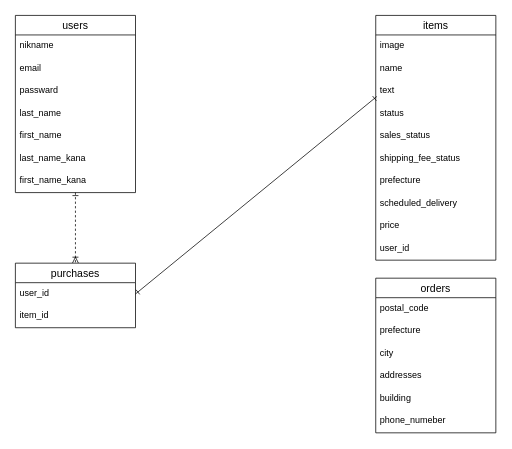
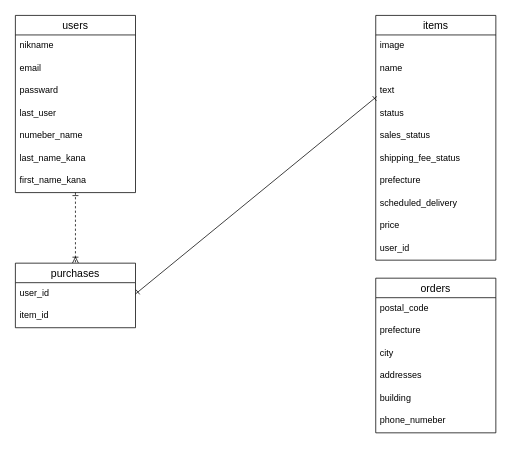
(41, 113) -> (41, 113)
(44, 135) -> (50, 135)
